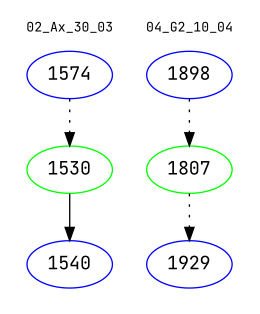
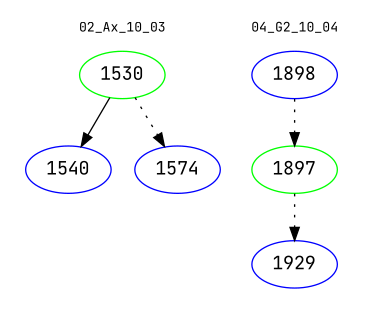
(70, 28) -> (123, 28)
(70, 116) -> (146, 116)
(189, 170) -> (295, 170)
